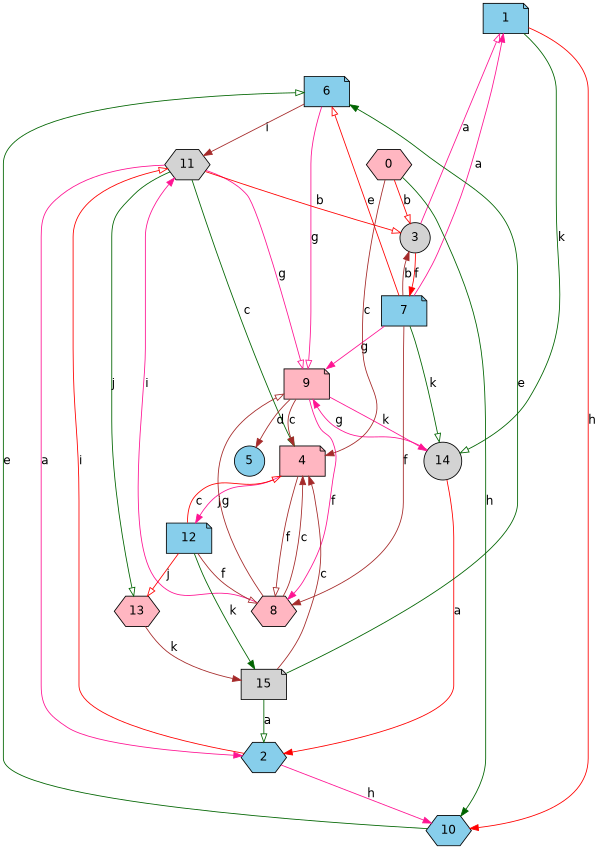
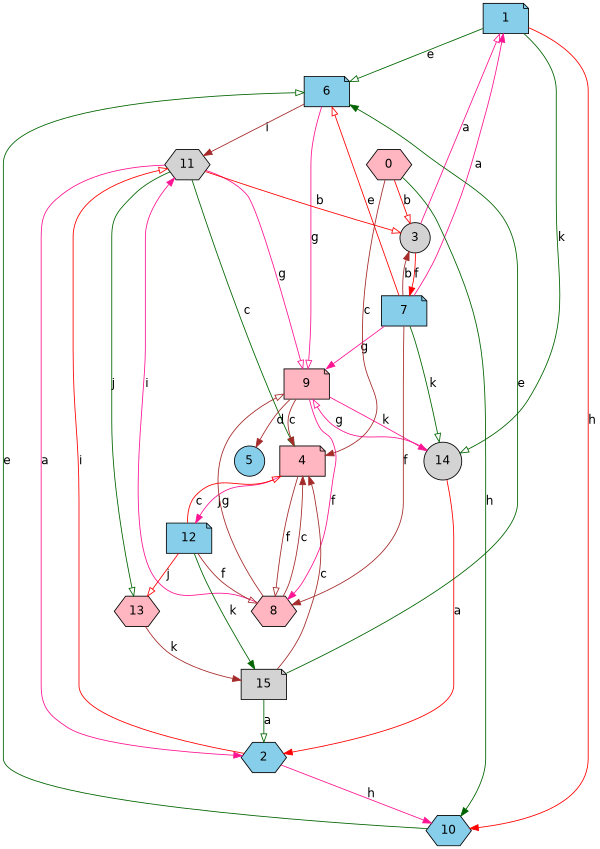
none -> (420, 53)
(371, 437) -> (371, 437)
